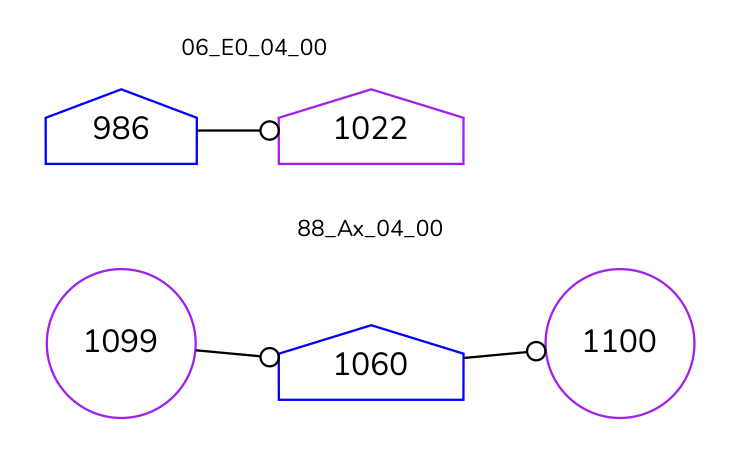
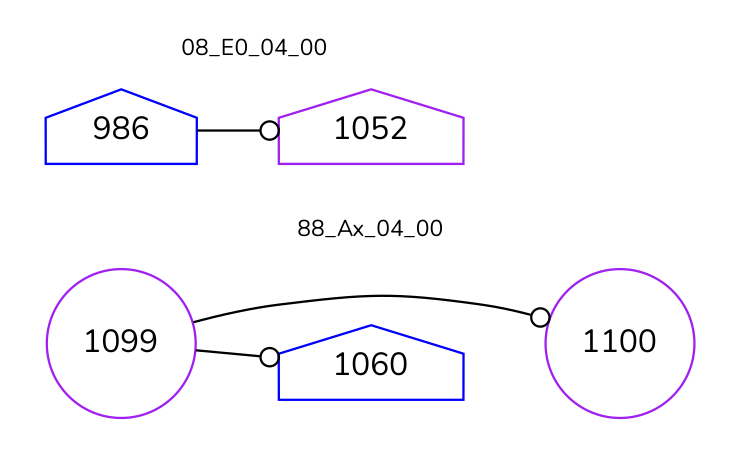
(254, 49) -> (254, 49)
(371, 131) -> (371, 131)
(495, 355) -> (362, 296)
